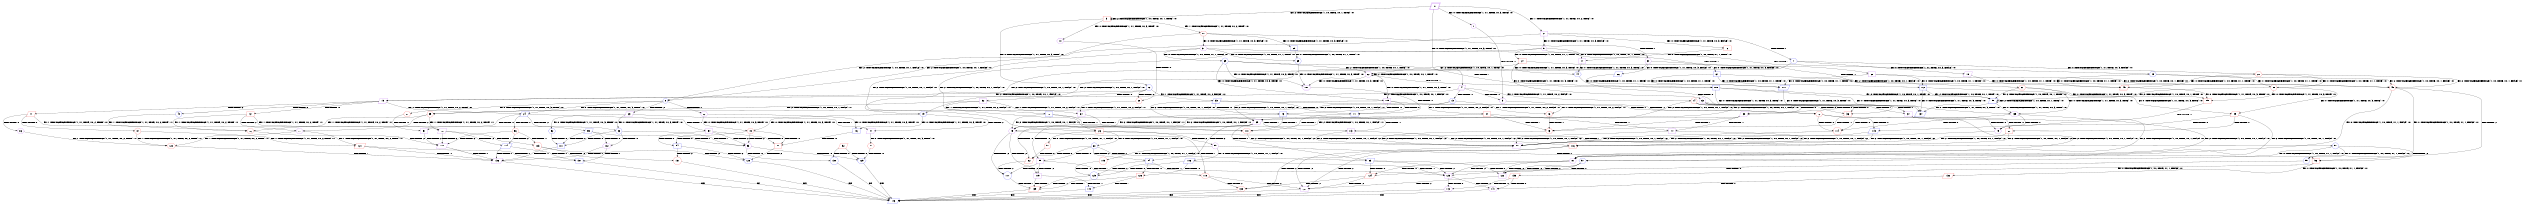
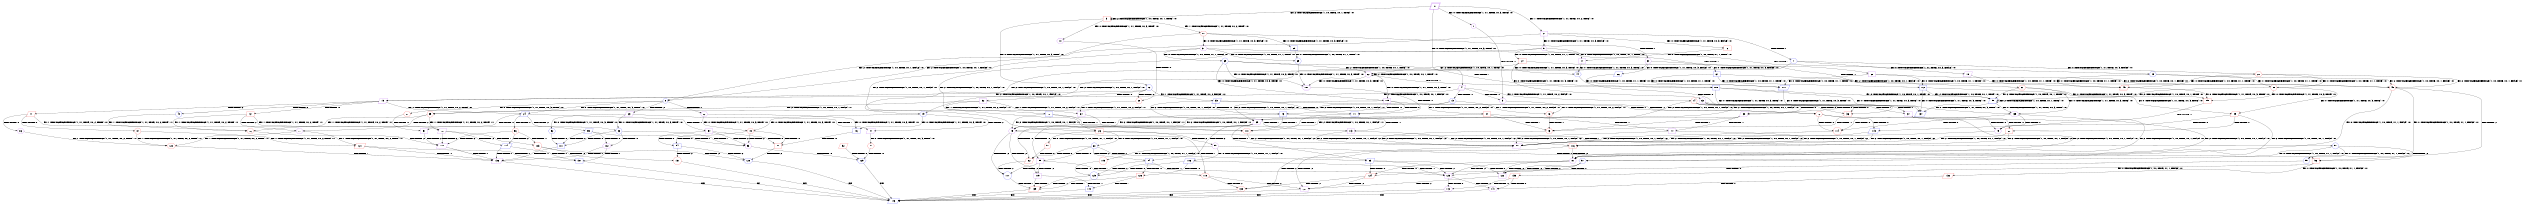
(1395, 152) -> (1573, 153)
(834, 161) -> none
